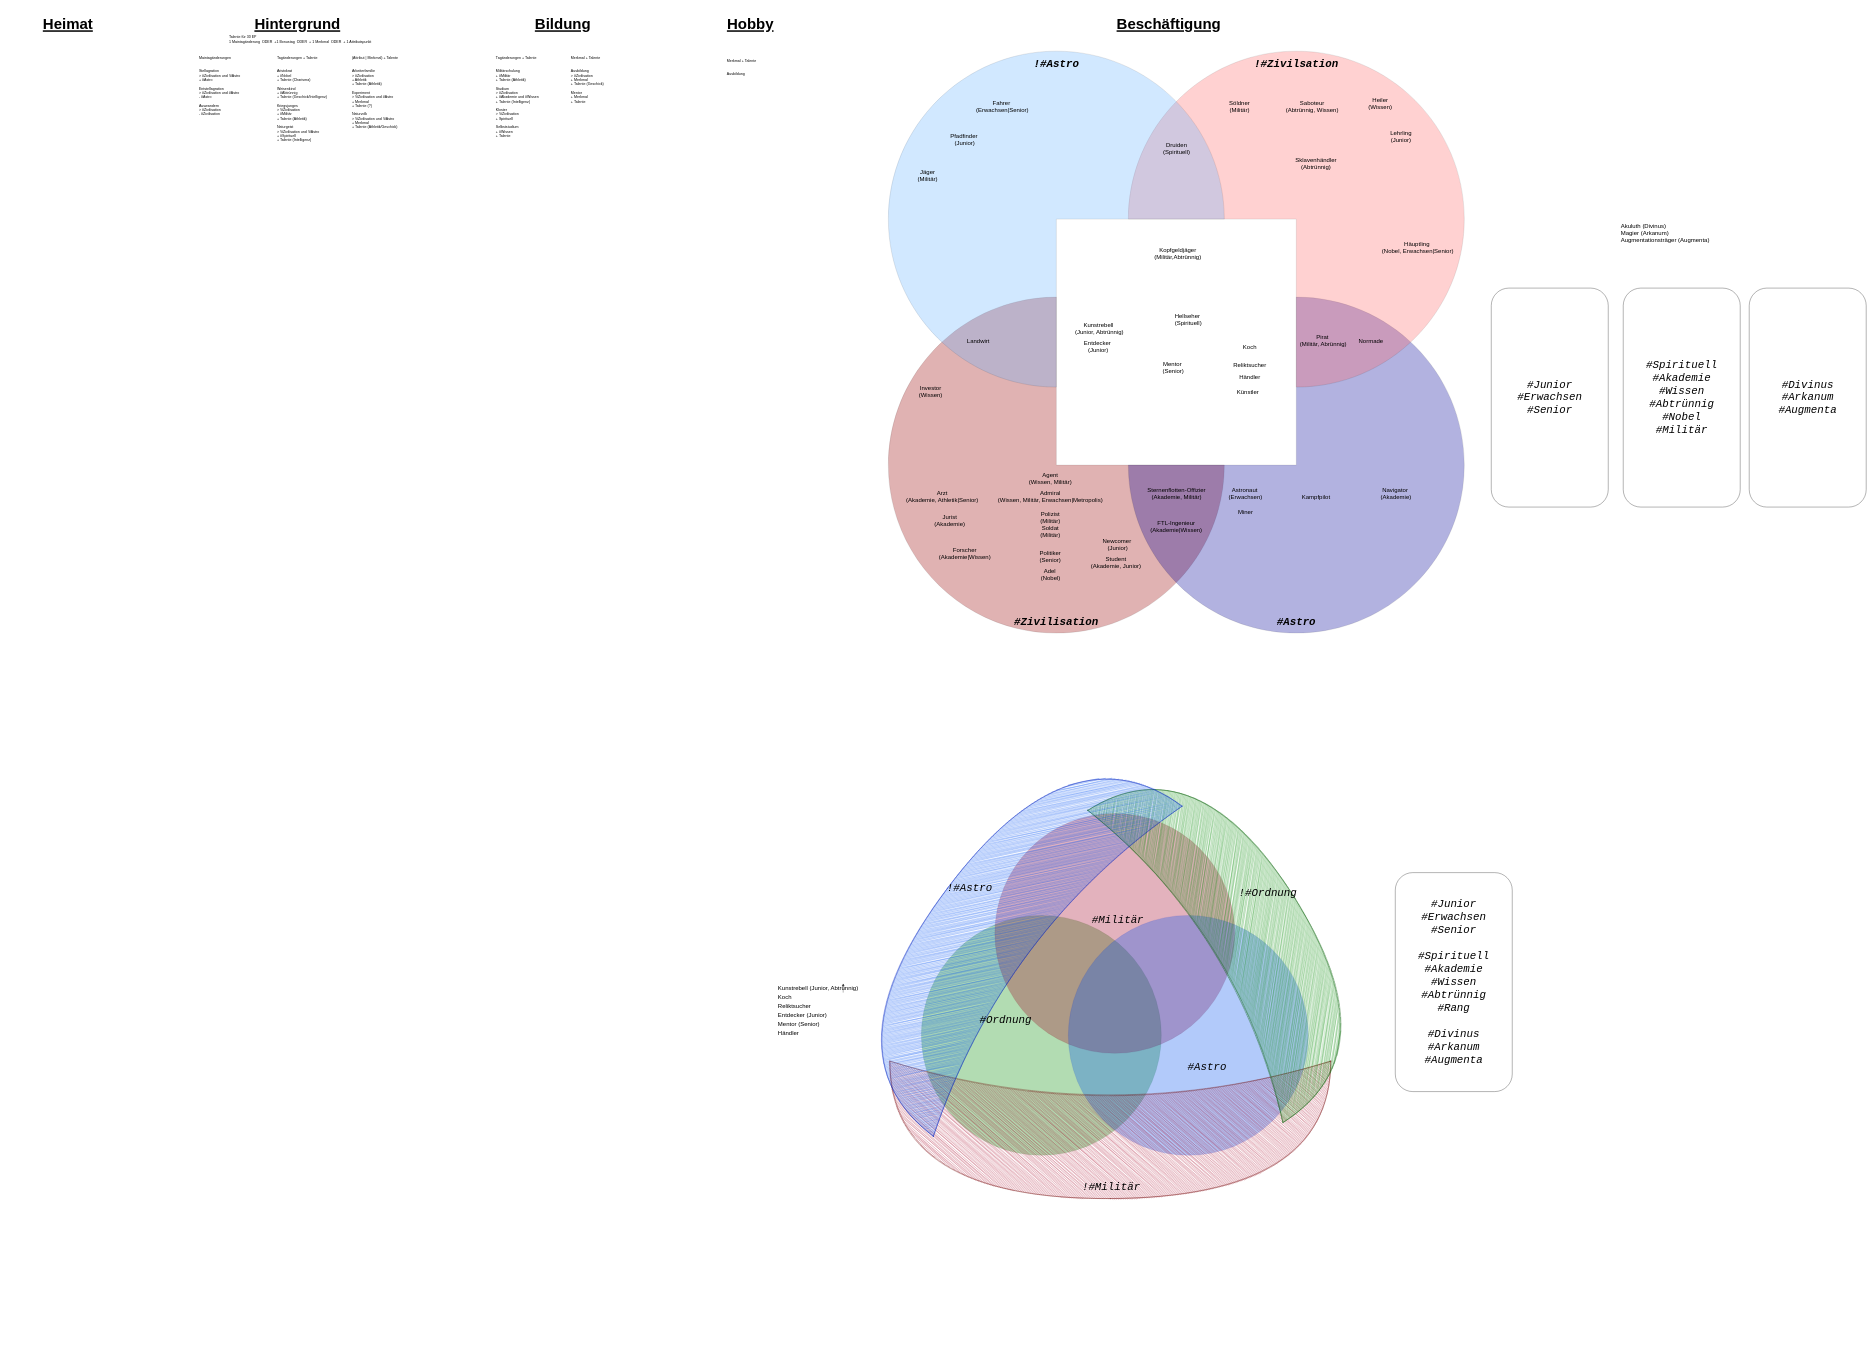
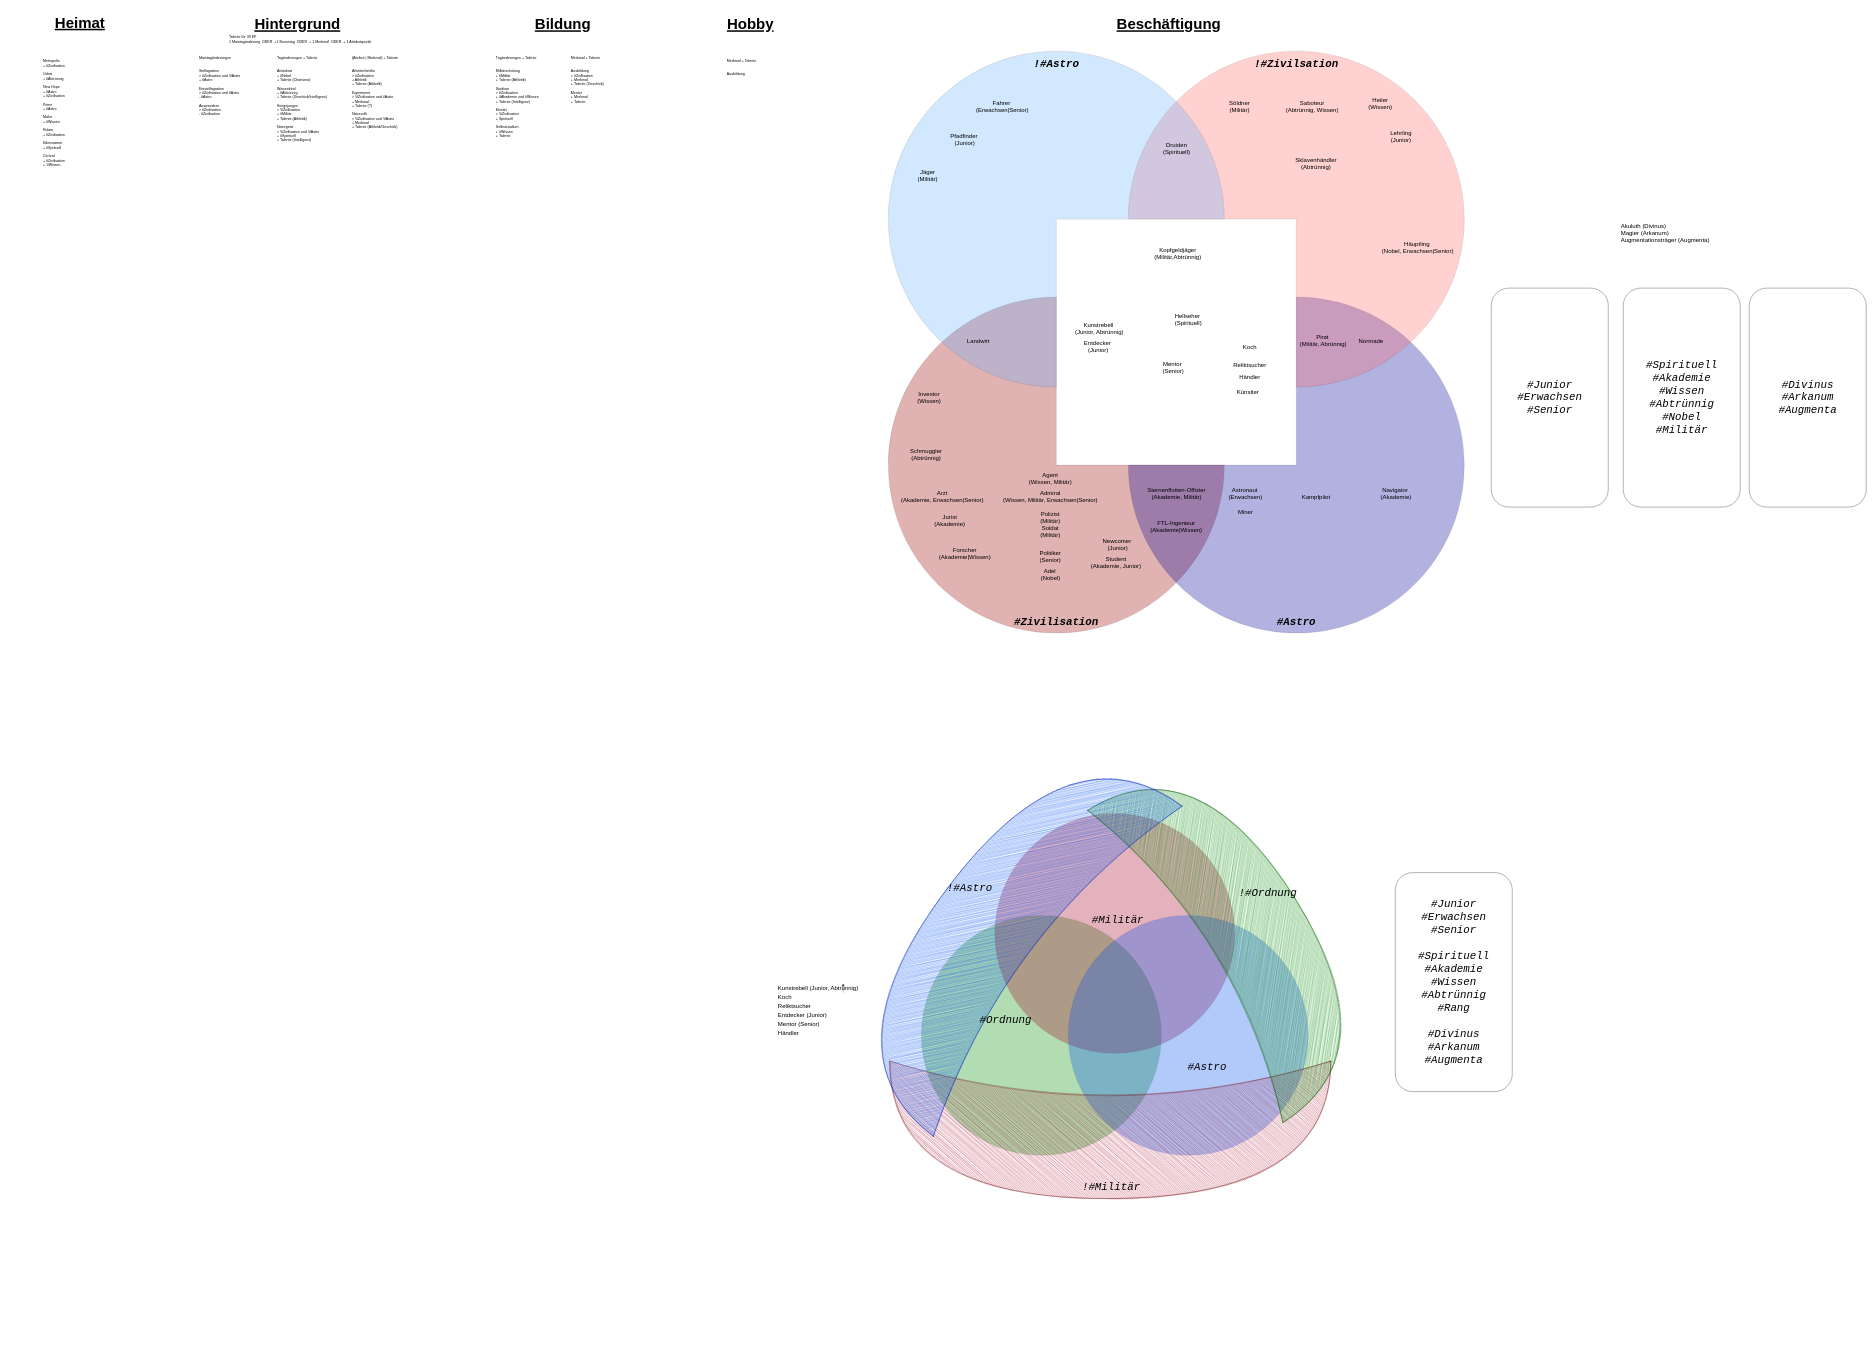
(68, 24) -> (80, 23)
none -> (75, 121)
(930, 392) -> (929, 398)
none -> (926, 455)
(942, 497) -> (942, 497)
(1050, 497) -> (1050, 497)
